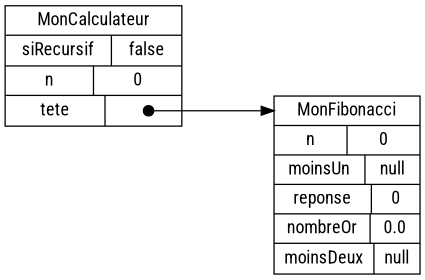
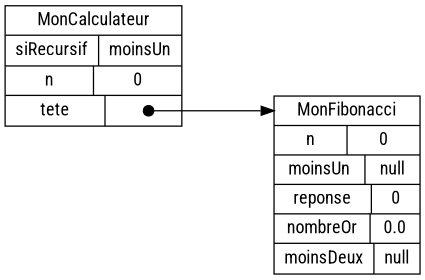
(147, 50) -> (140, 50)
